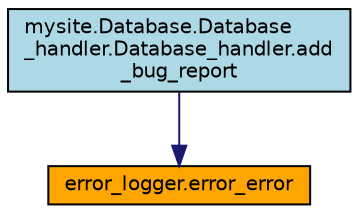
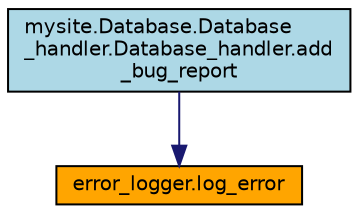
(179, 185) -> (179, 185)
